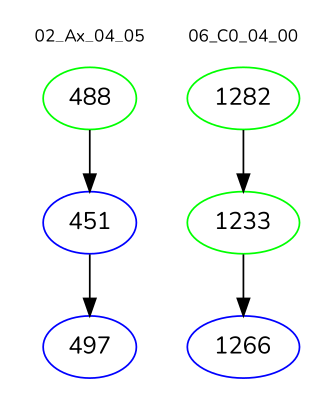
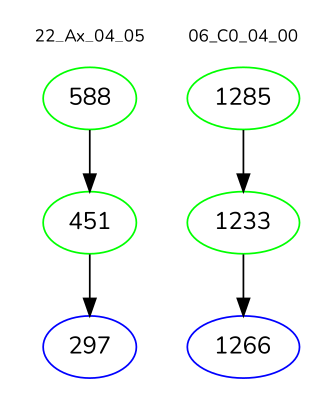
(90, 37) -> (90, 37)
(90, 98) -> (90, 98)
(243, 98) -> (243, 98)
(90, 223) -> (90, 223)
(90, 347) -> (90, 347)
